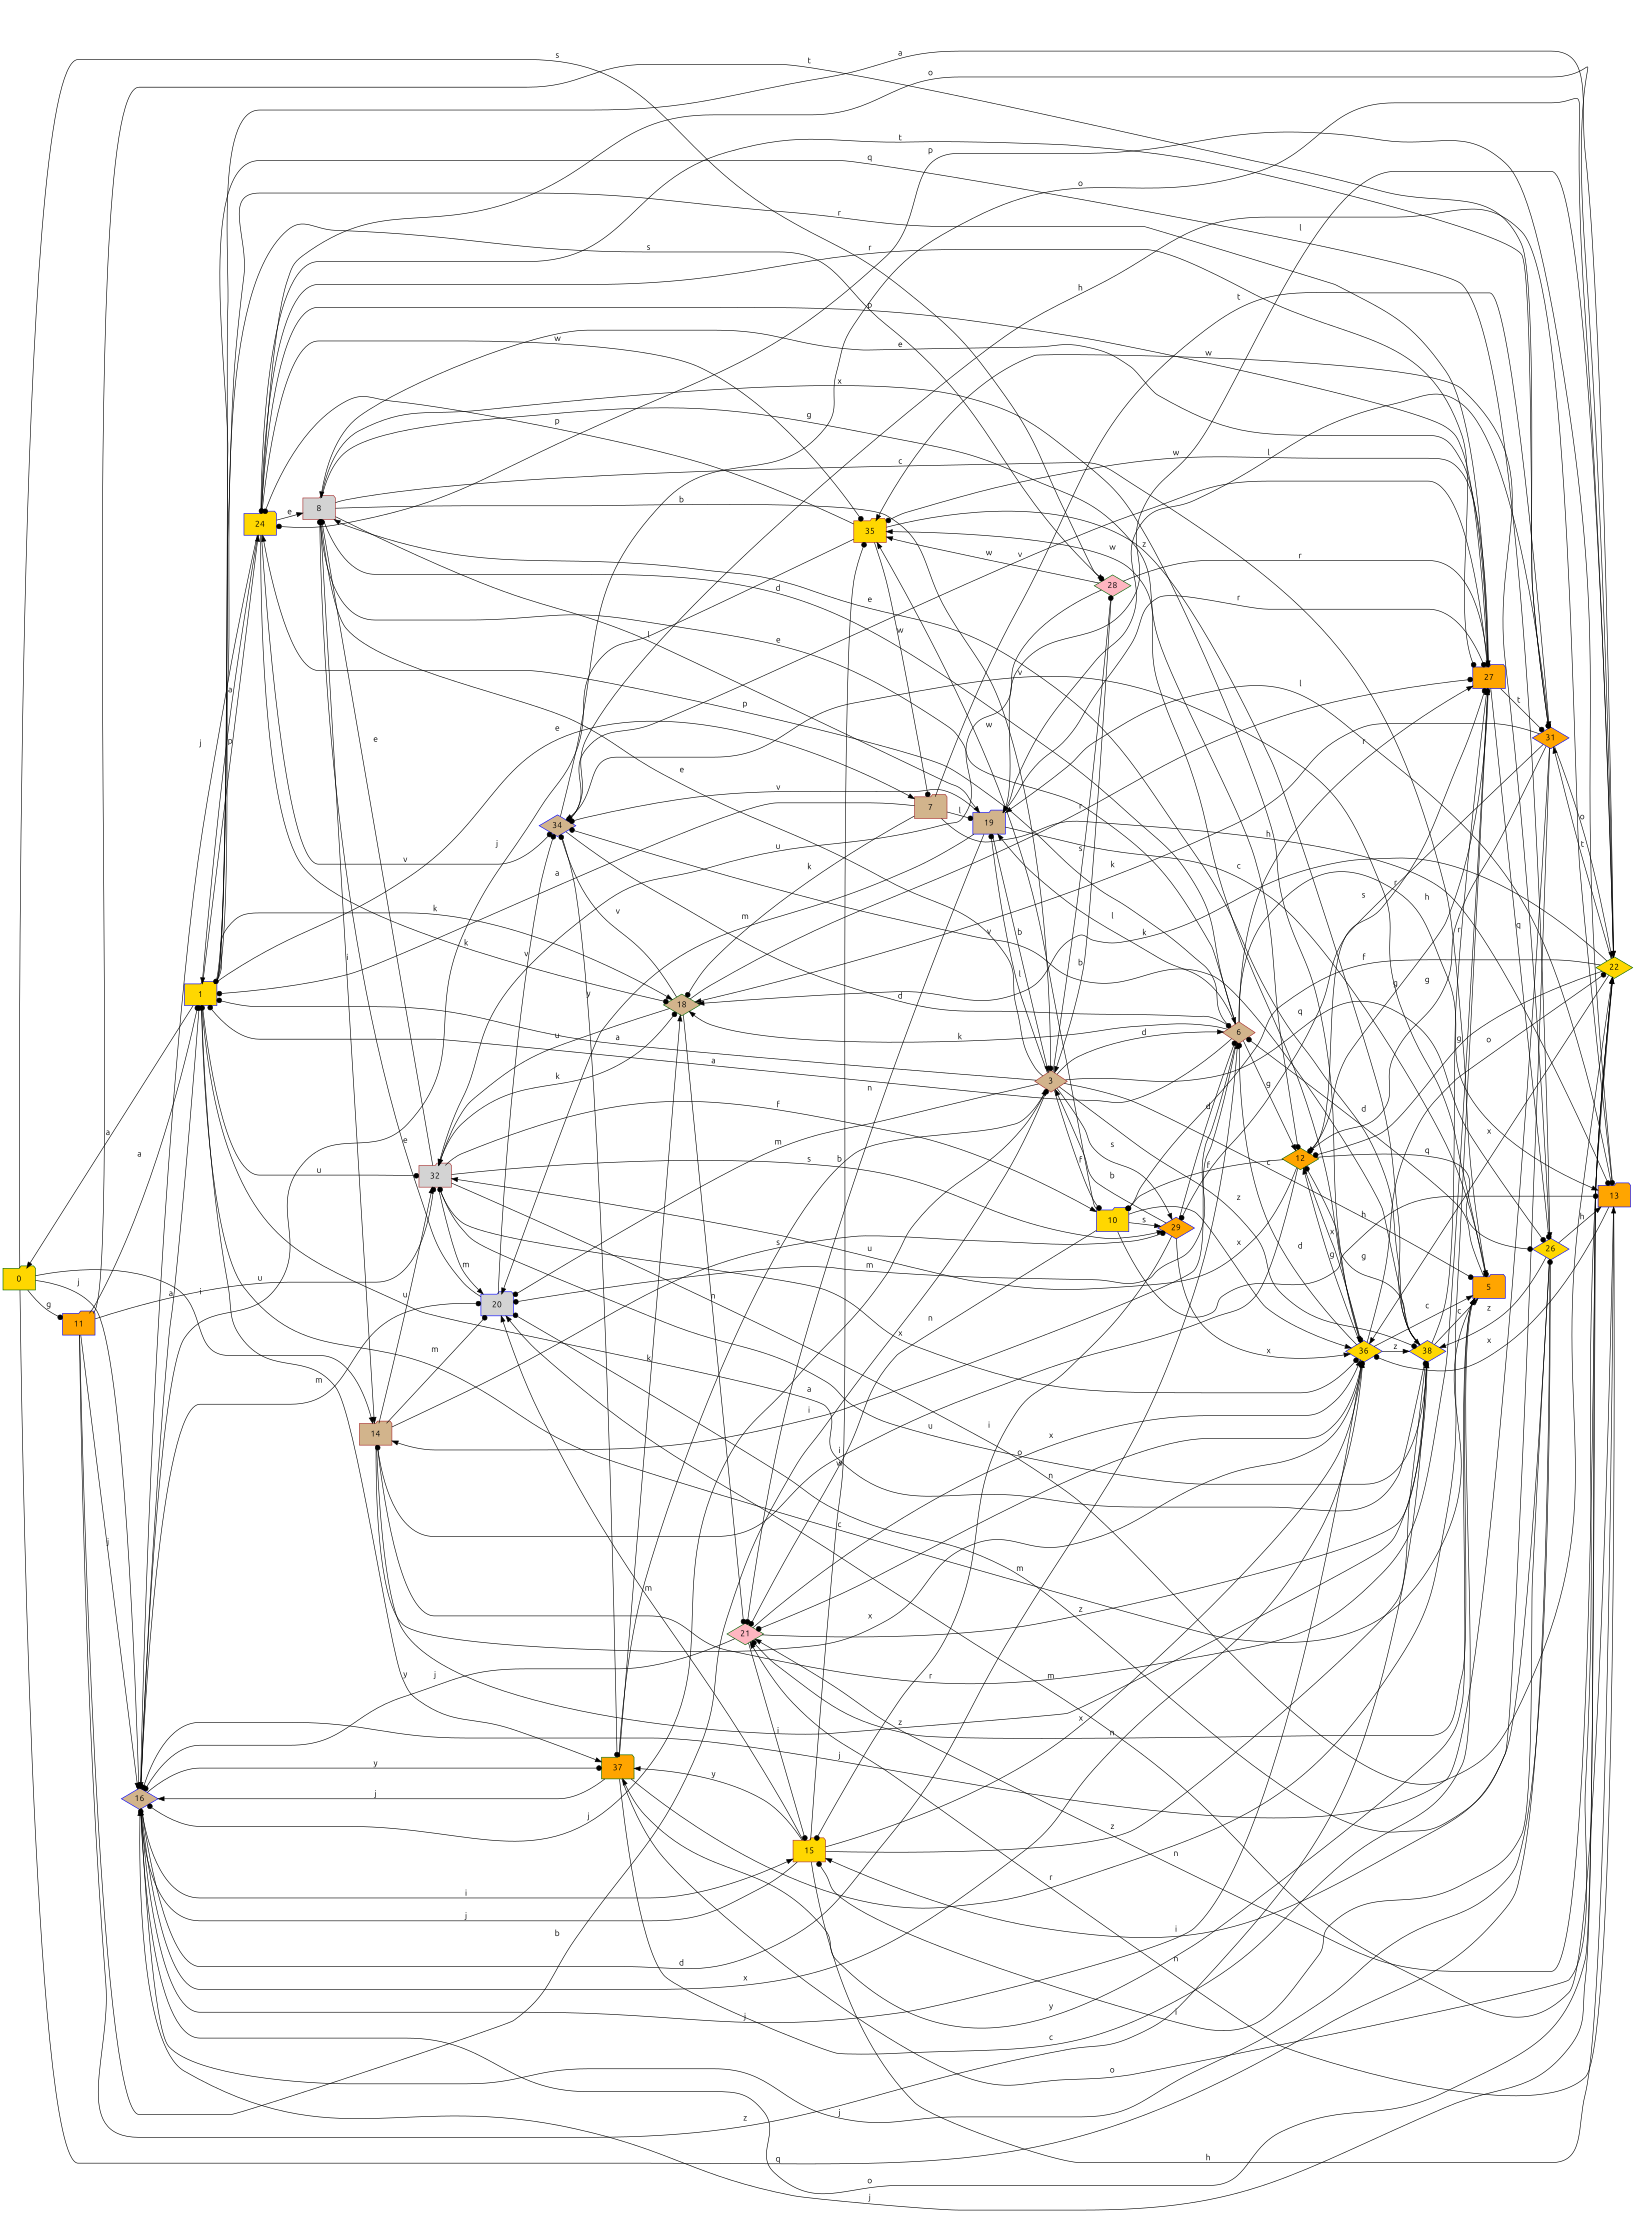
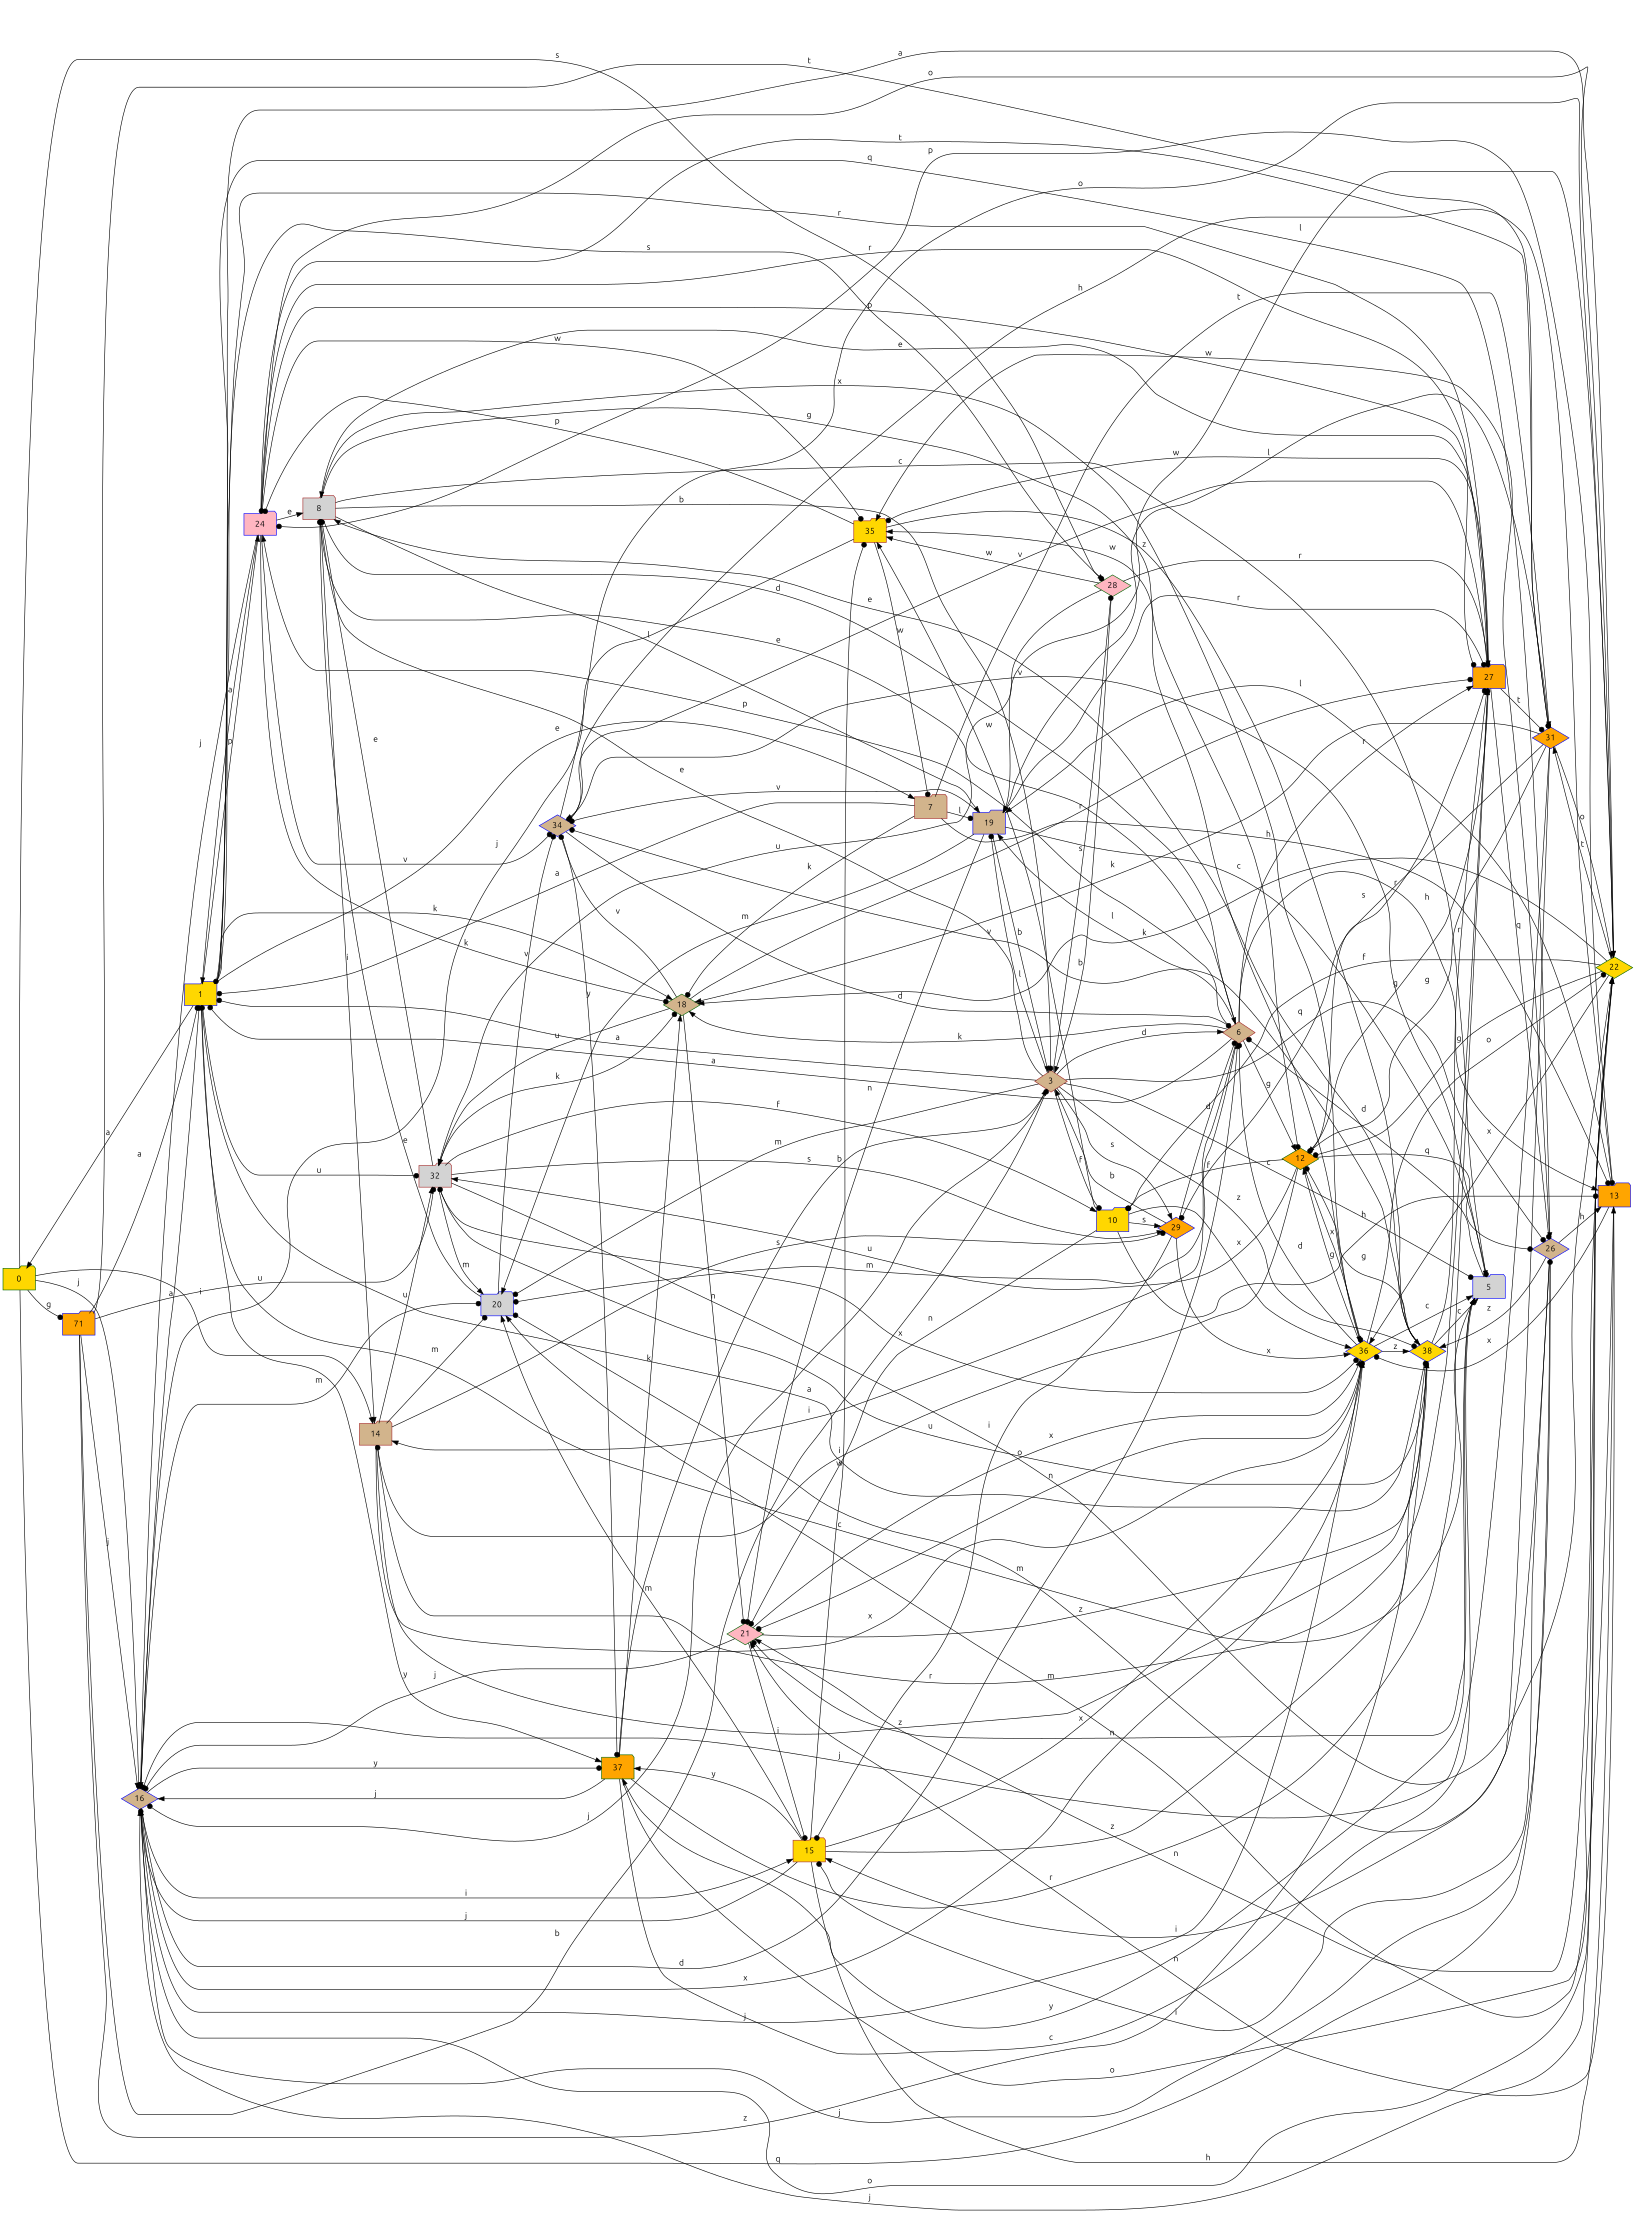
(260, 524) -> (260, 524)
(1551, 1249) -> (1551, 1249)
(1489, 1288) -> (1489, 1288)
(79, 1324) -> (79, 1324)
